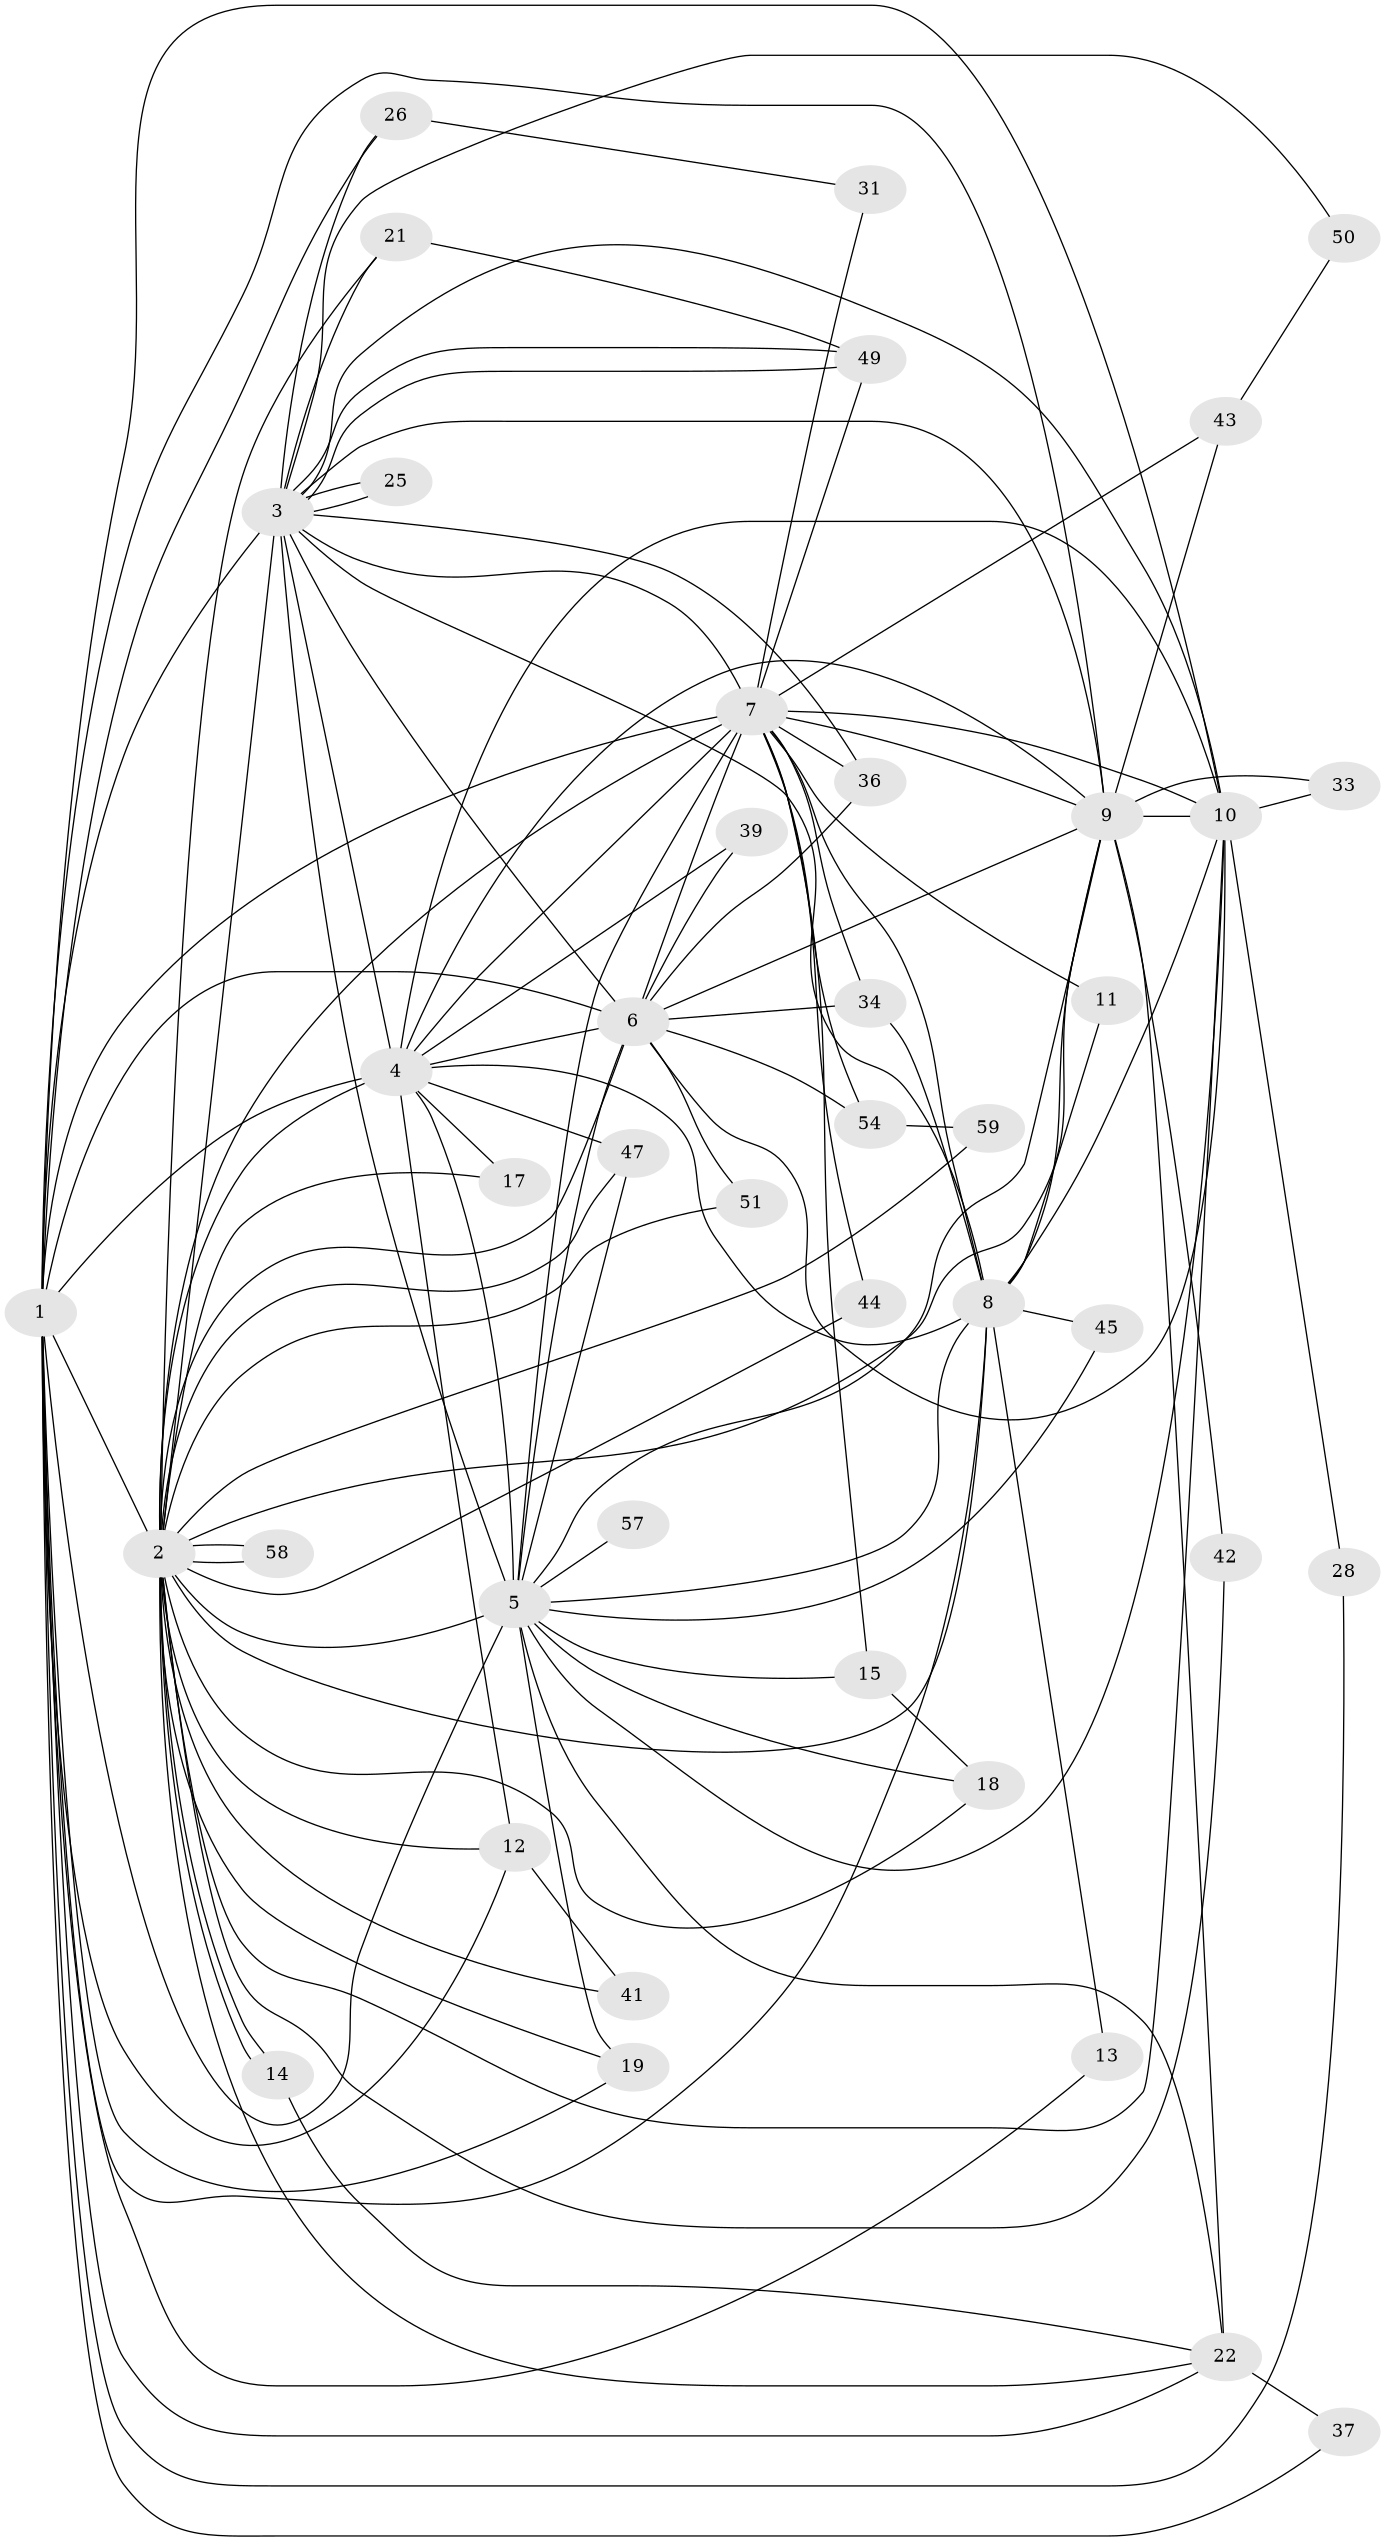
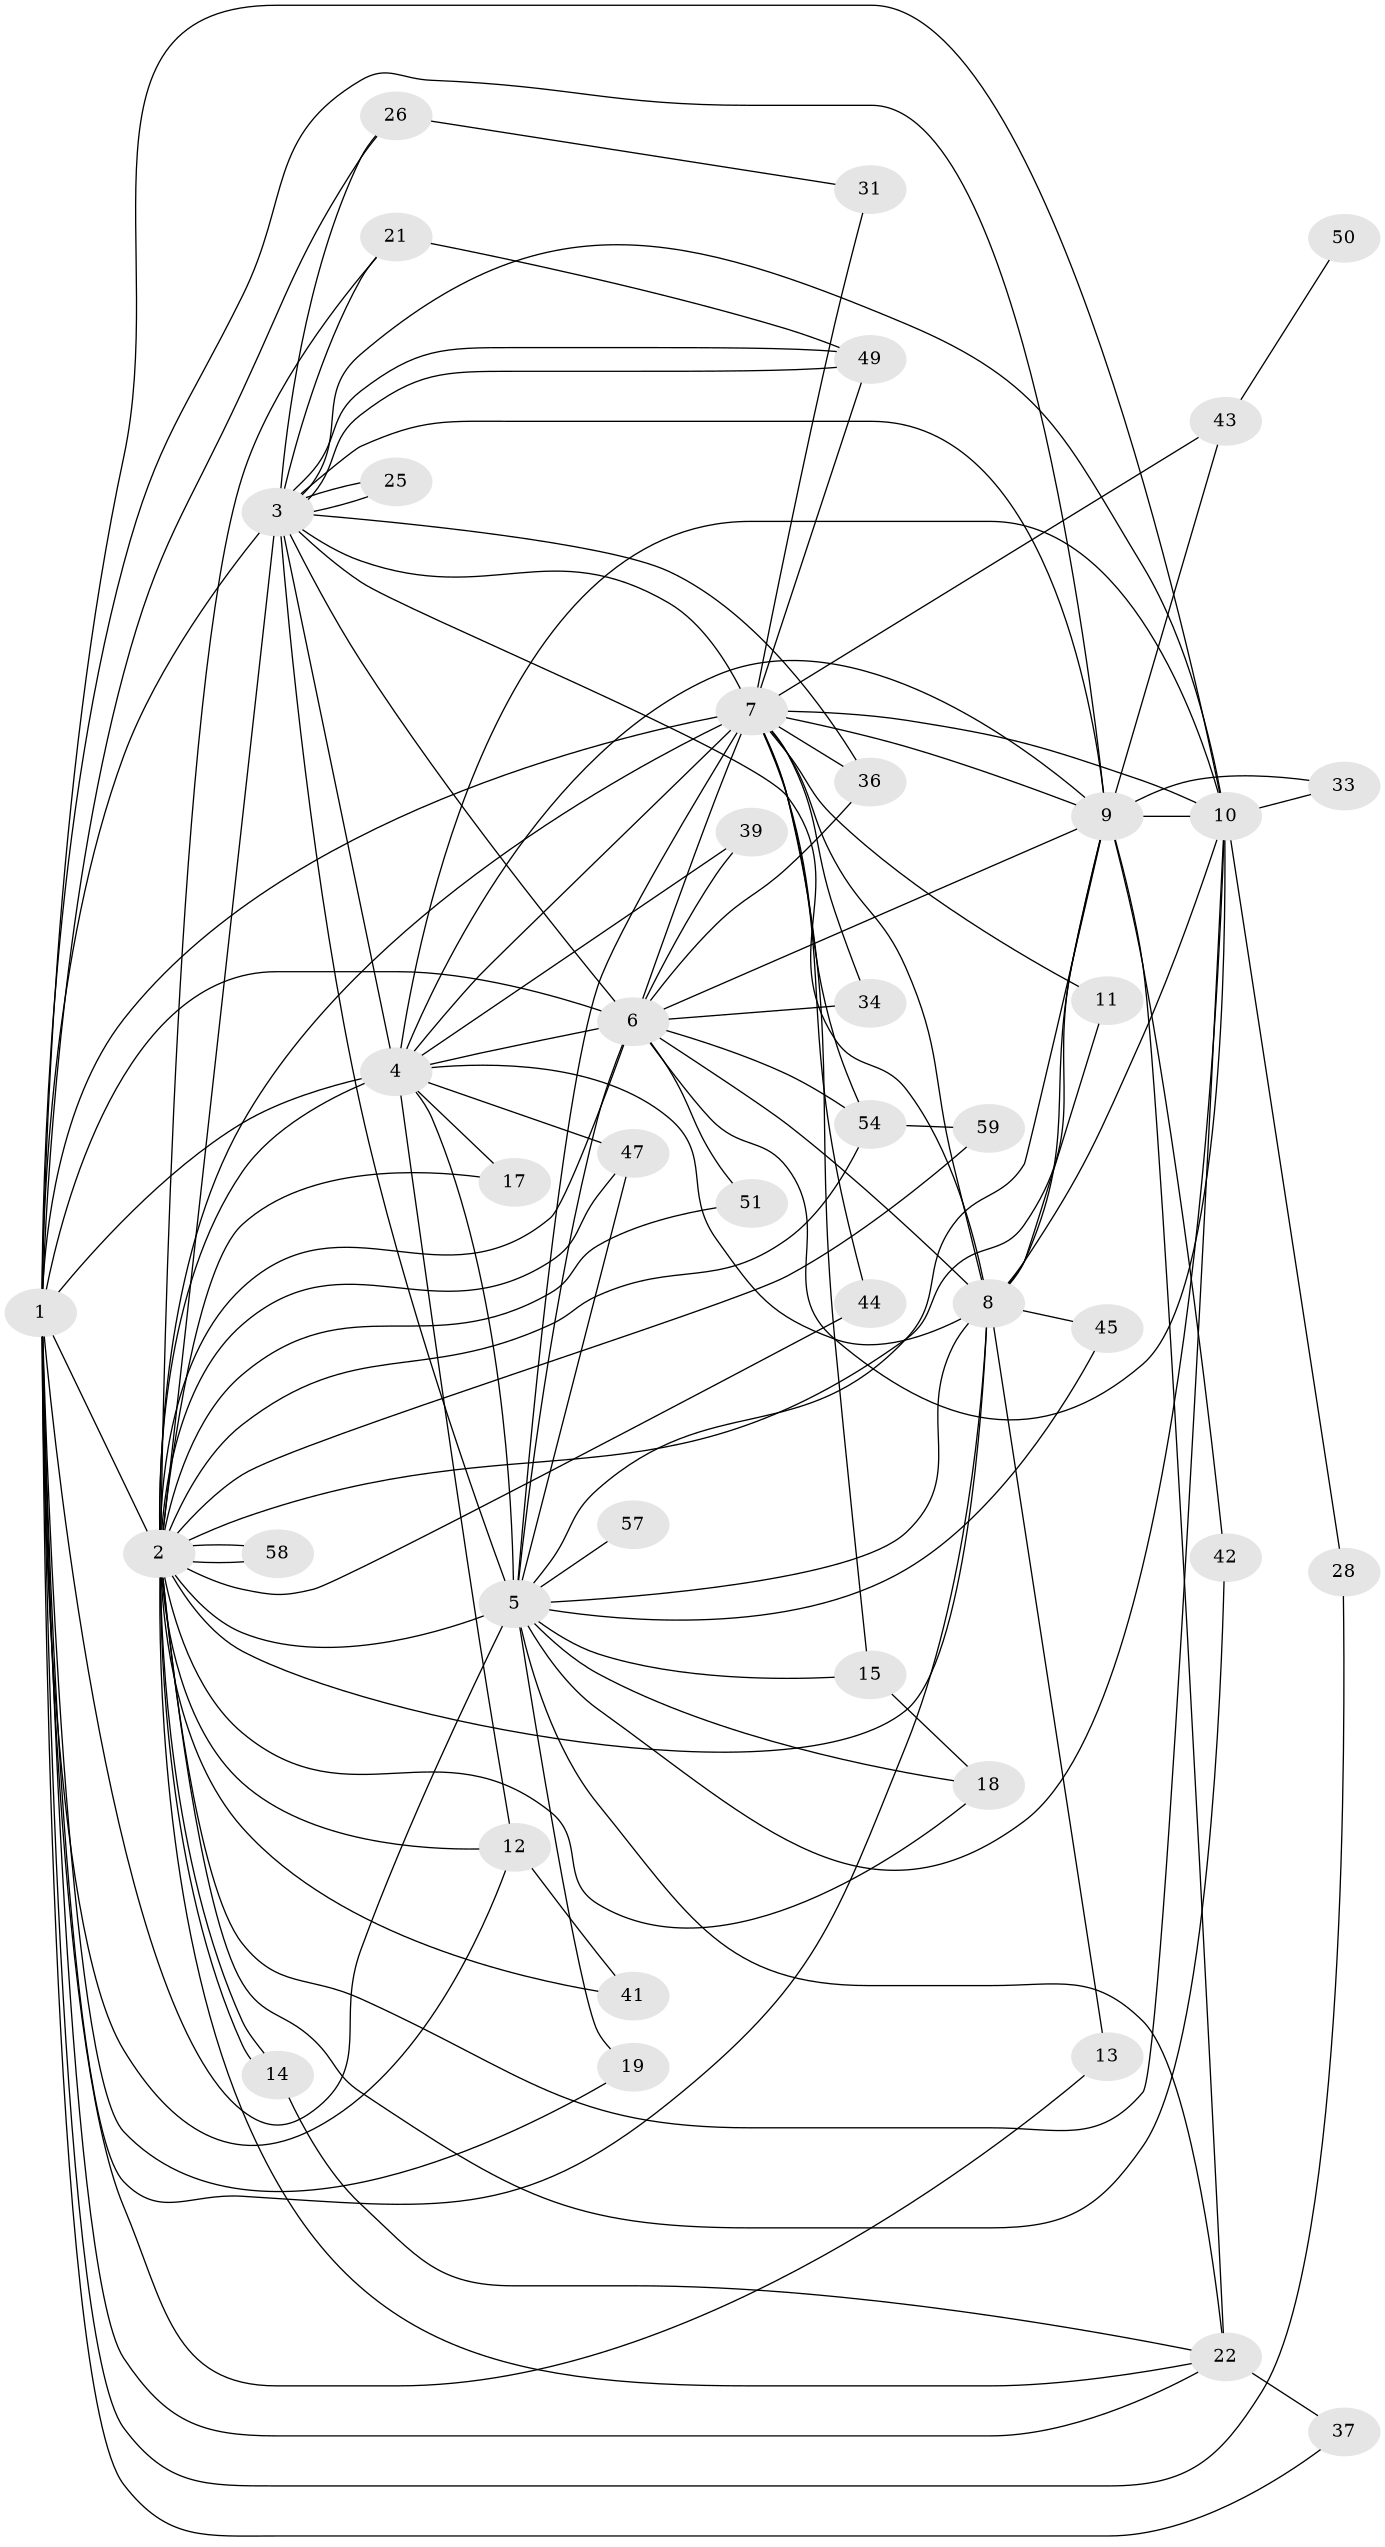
(712, 63) -> none
(933, 1116) -> (814, 1145)
(268, 1913) -> (511, 1340)
